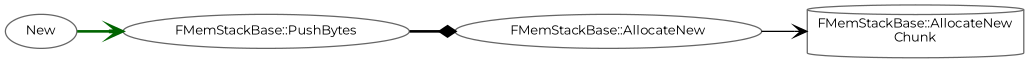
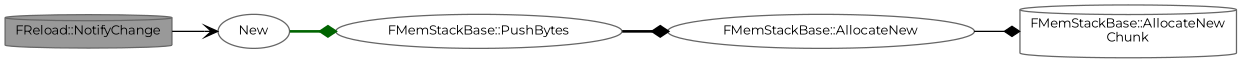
none -> (89, 31)
(94, 31) -> (305, 31)
(778, 31) -> (989, 31)
